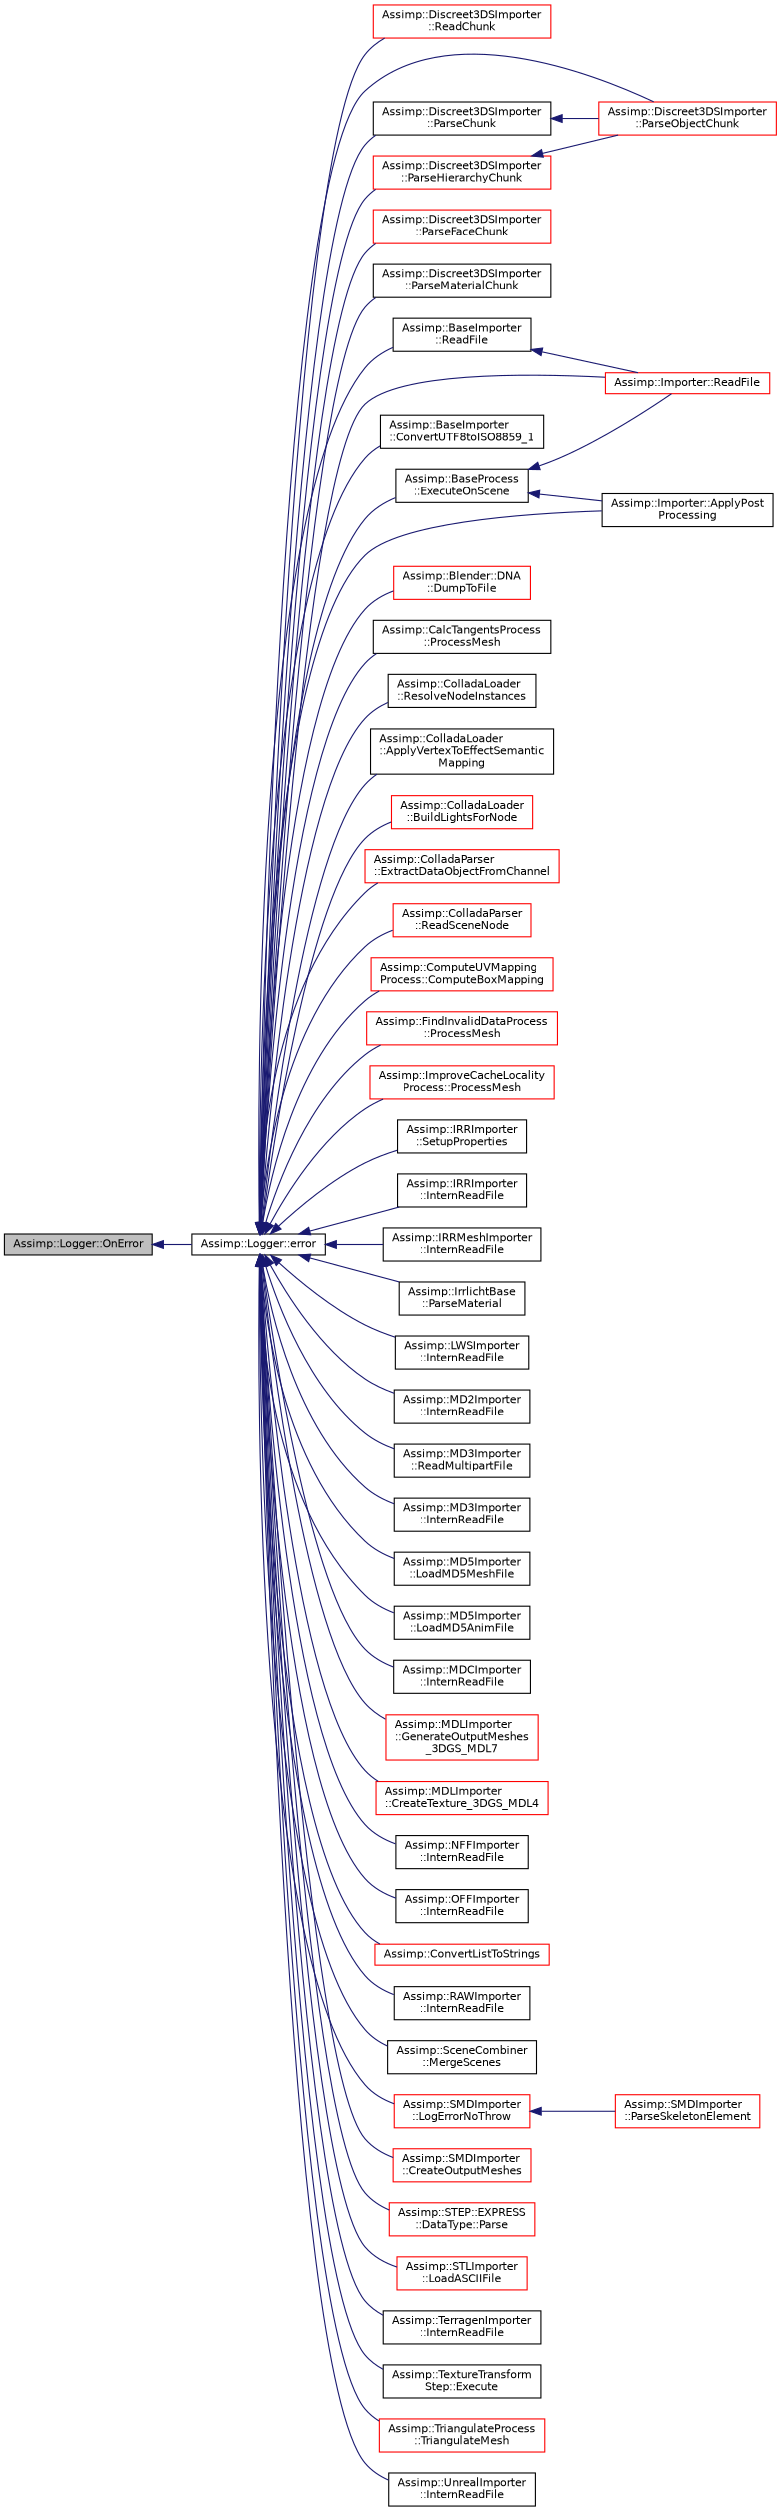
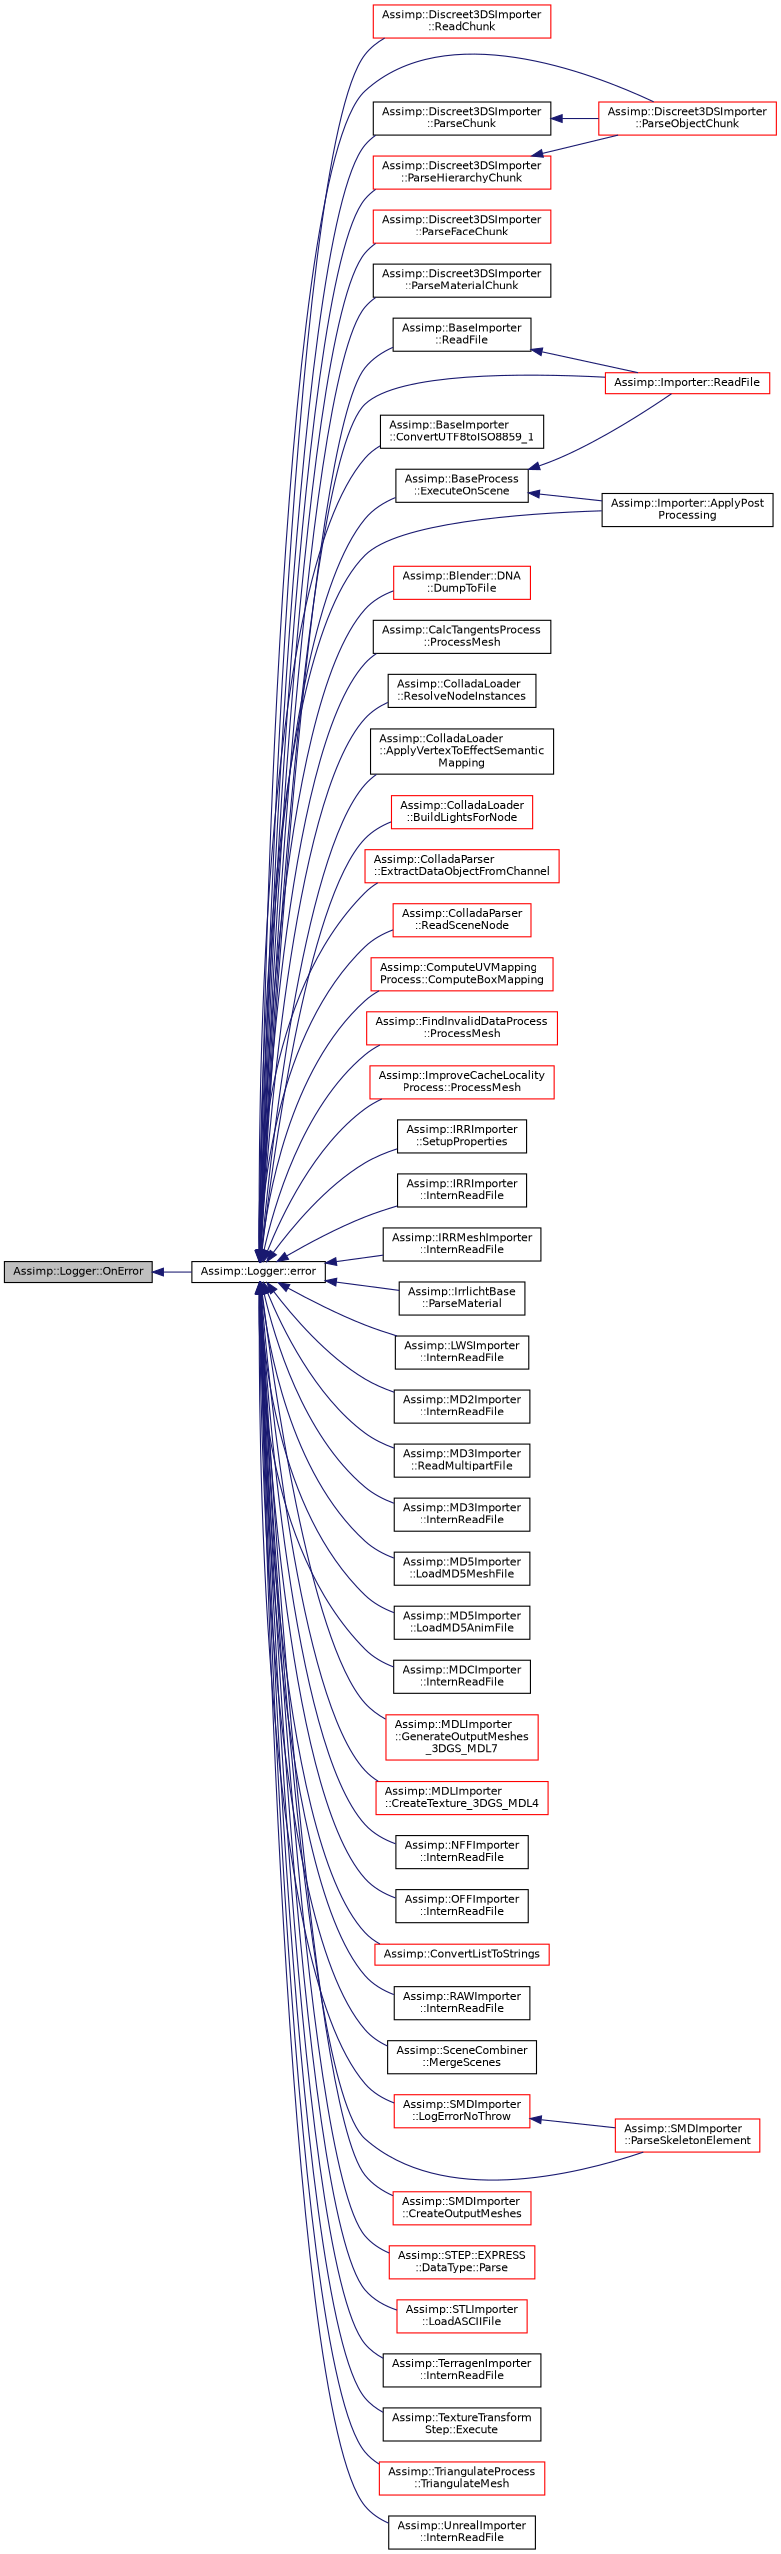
none -> (354, 2117)
